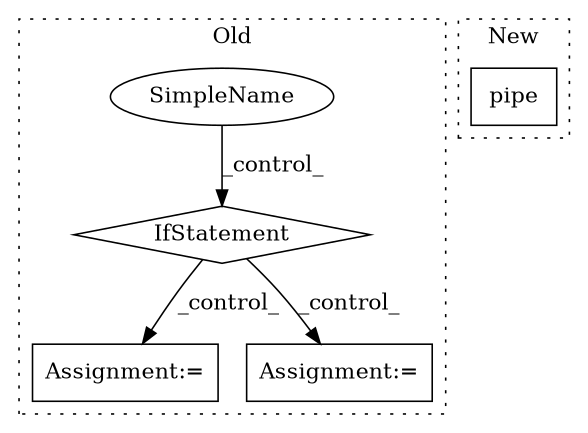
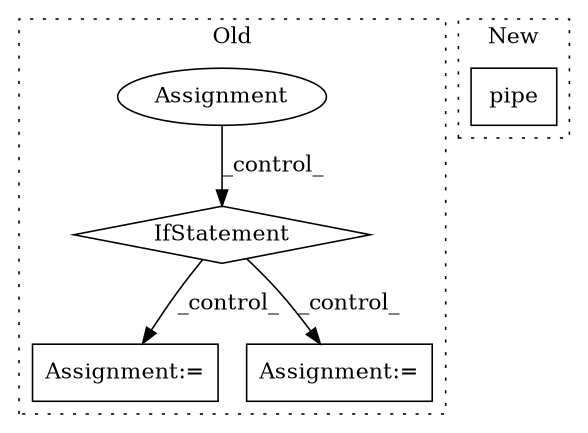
(222, 97) -> (222, 97)
